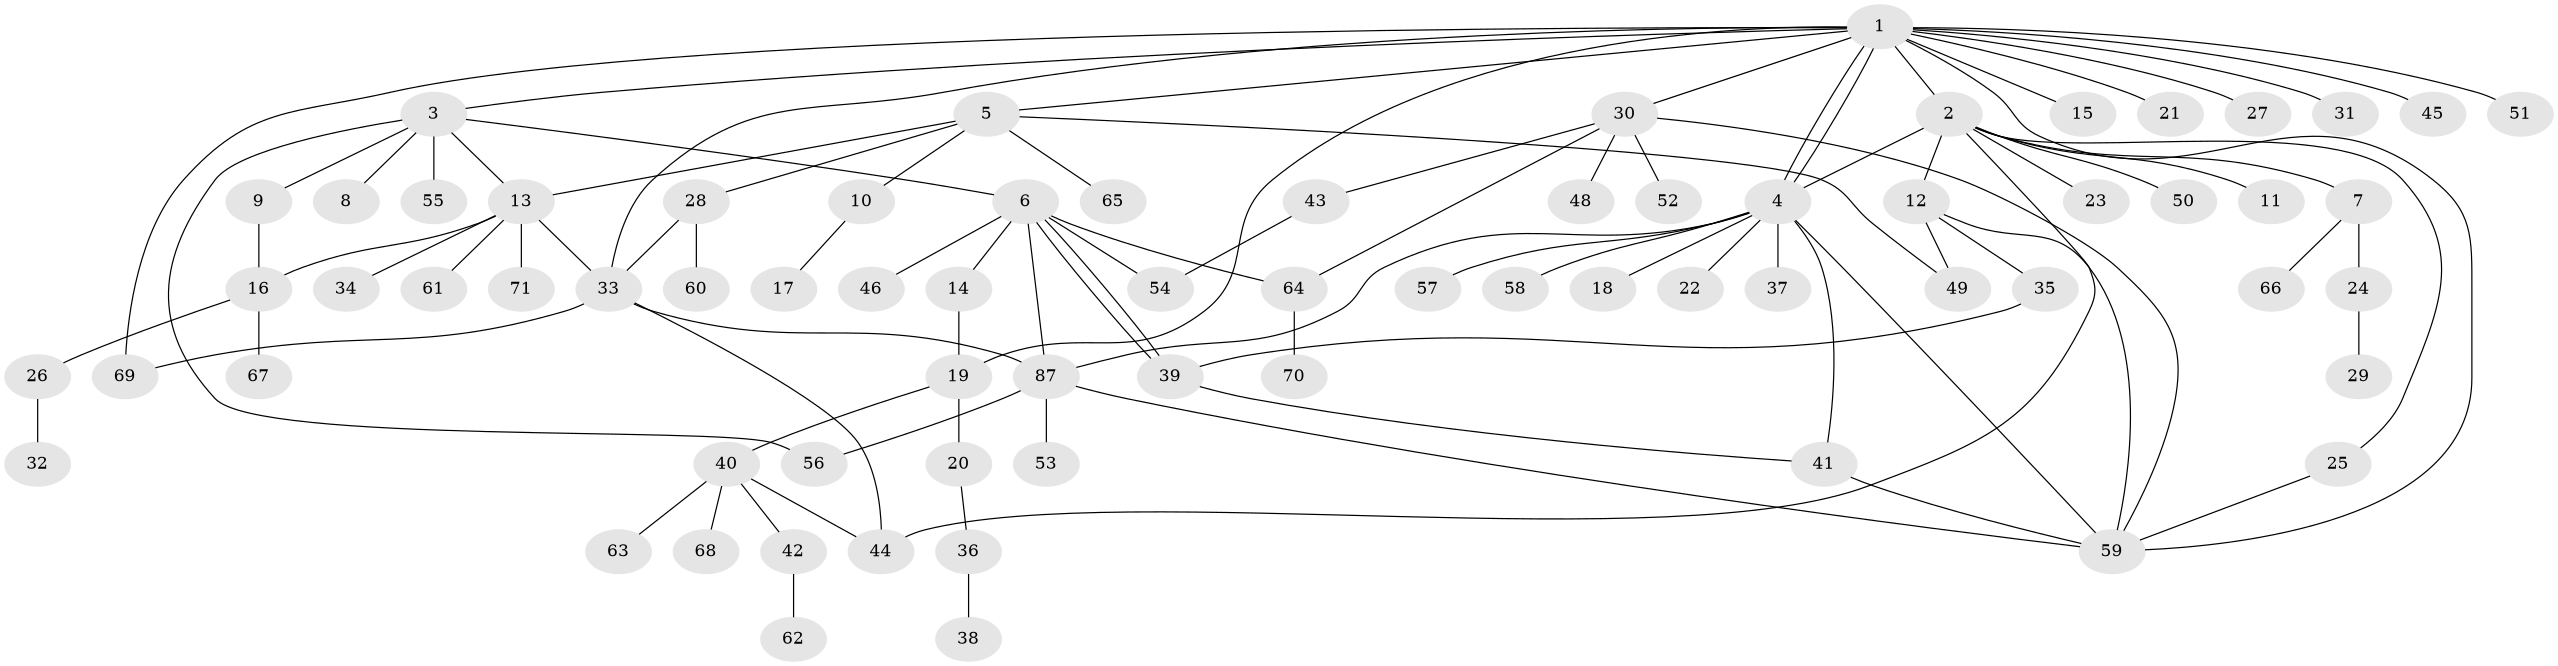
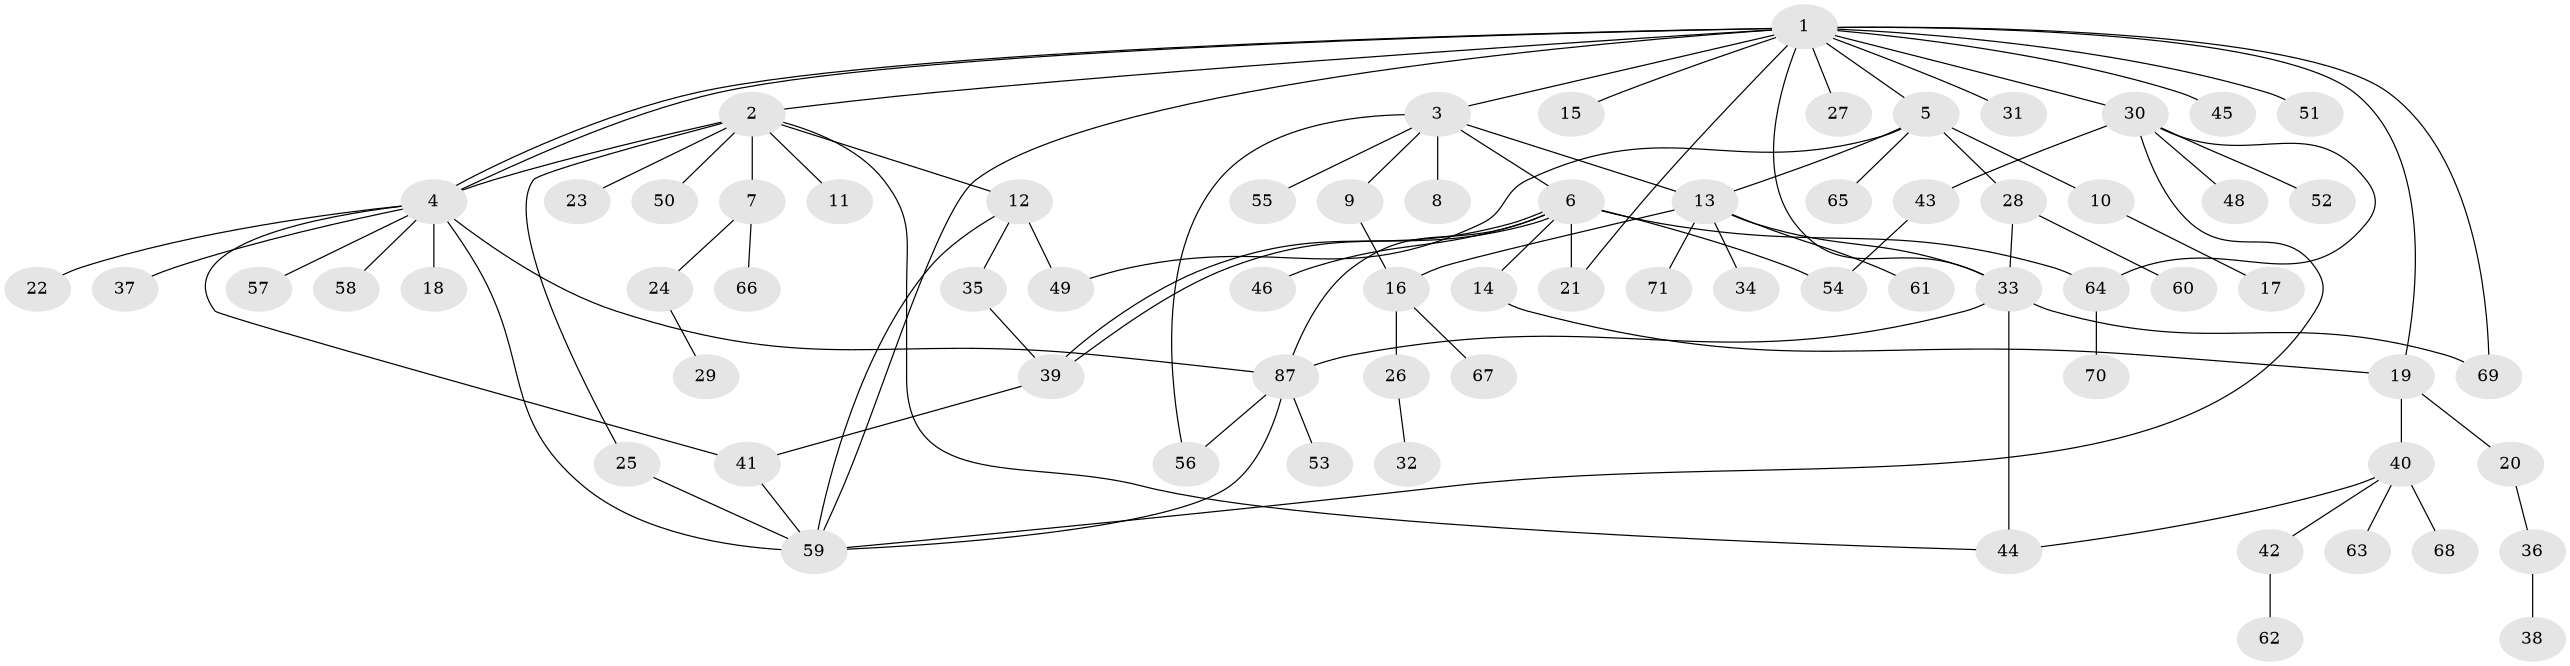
none -> (1571, 246)
